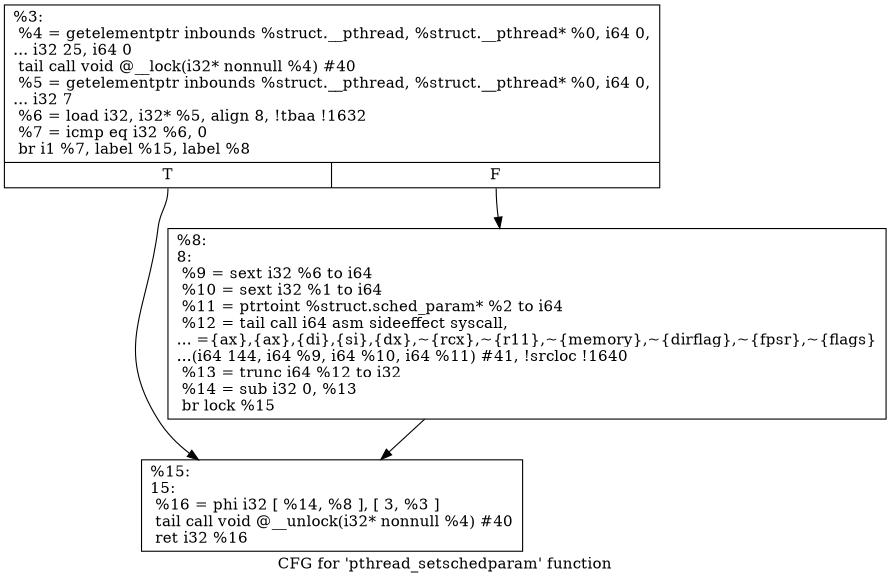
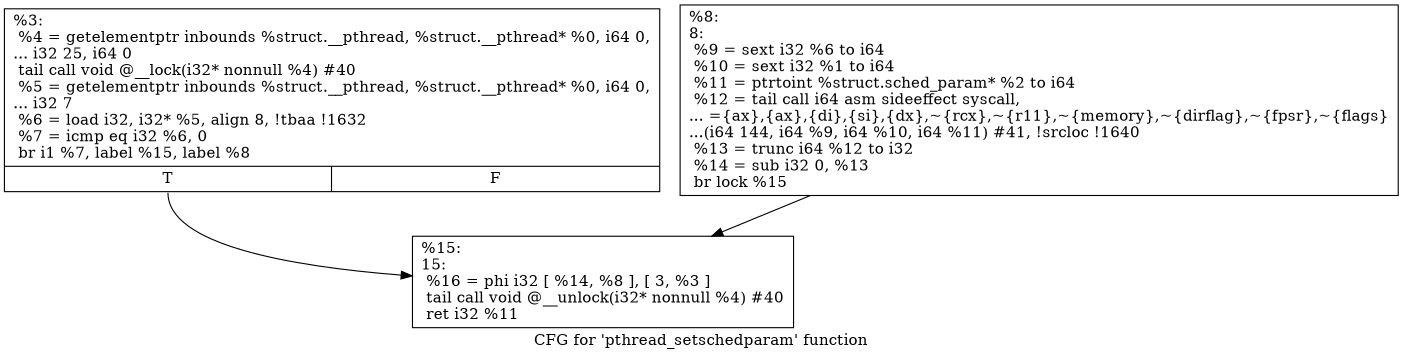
(497, 203) -> none
(199, 538) -> (470, 314)
